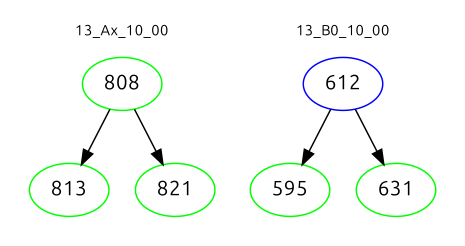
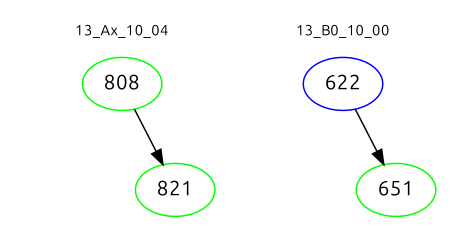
(122, 32) -> (122, 32)
(343, 84) -> (343, 84)
(69, 190) -> none
(290, 190) -> none
(396, 190) -> (396, 190)
